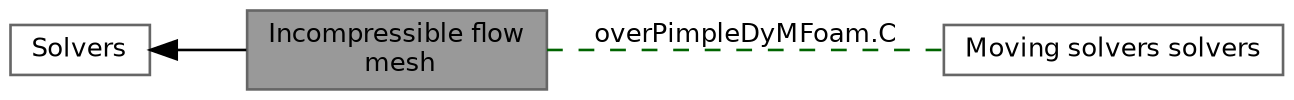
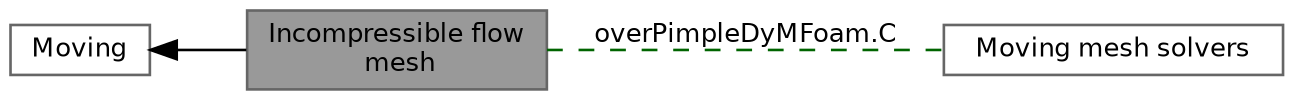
(80, 50) -> (80, 50)
(1113, 50) -> (1113, 50)
